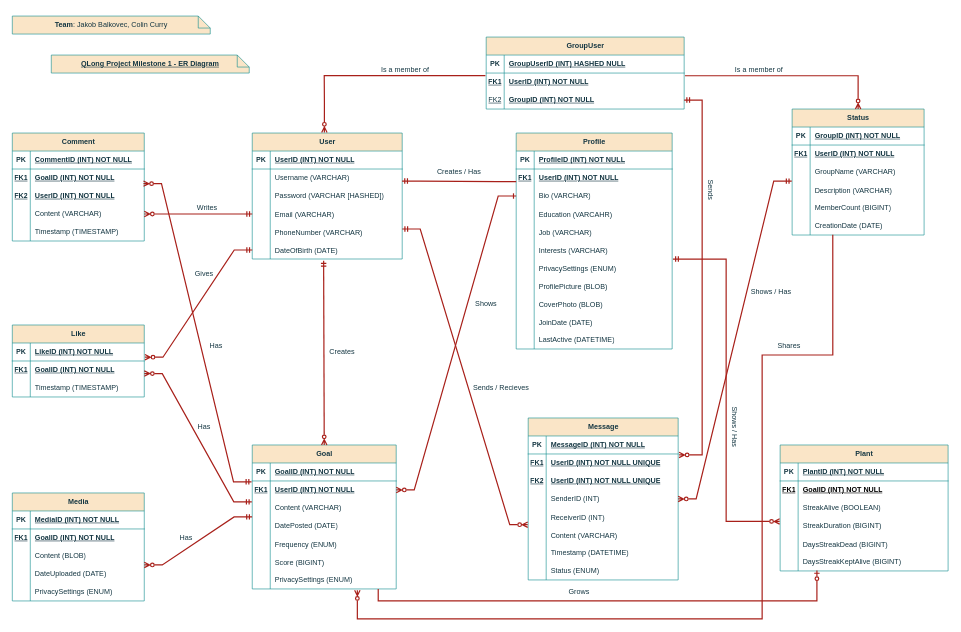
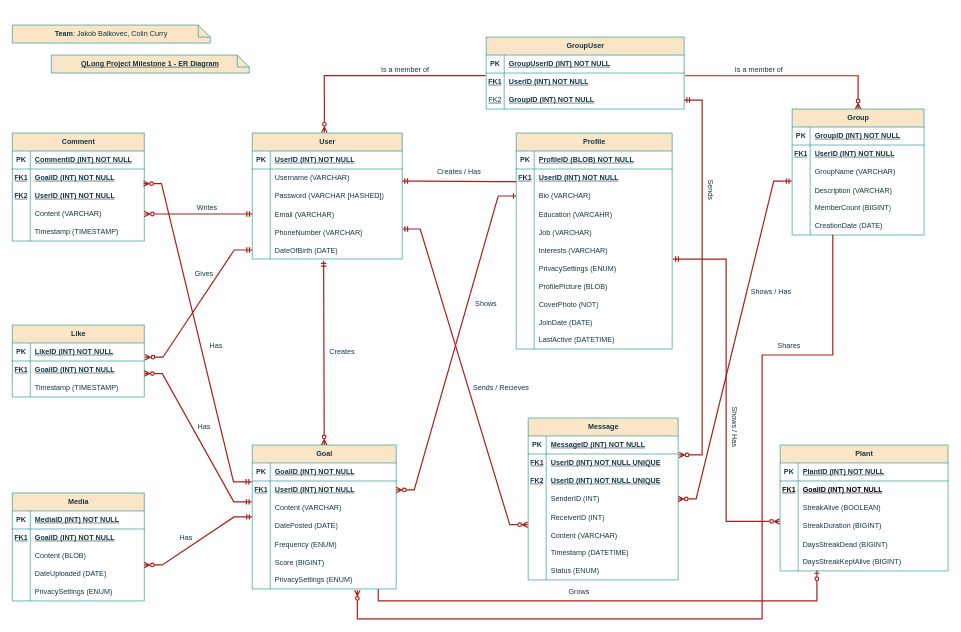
(111, 25) -> (111, 34)
(565, 64) -> (559, 64)
(859, 118) -> (859, 118)
(583, 160) -> (585, 160)
(572, 304) -> (570, 304)
